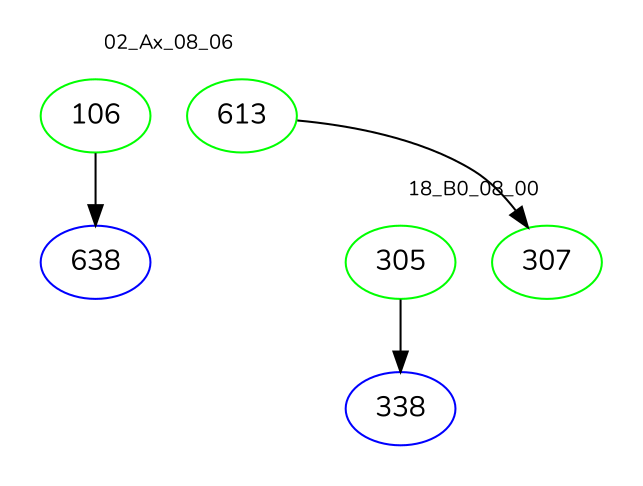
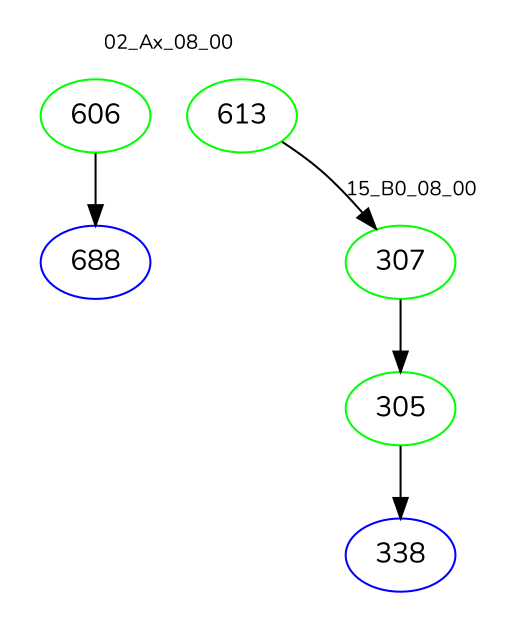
(169, 44) -> (169, 44)
(96, 116) -> (96, 116)
(474, 190) -> (412, 190)
(96, 262) -> (96, 262)
none -> (401, 326)
